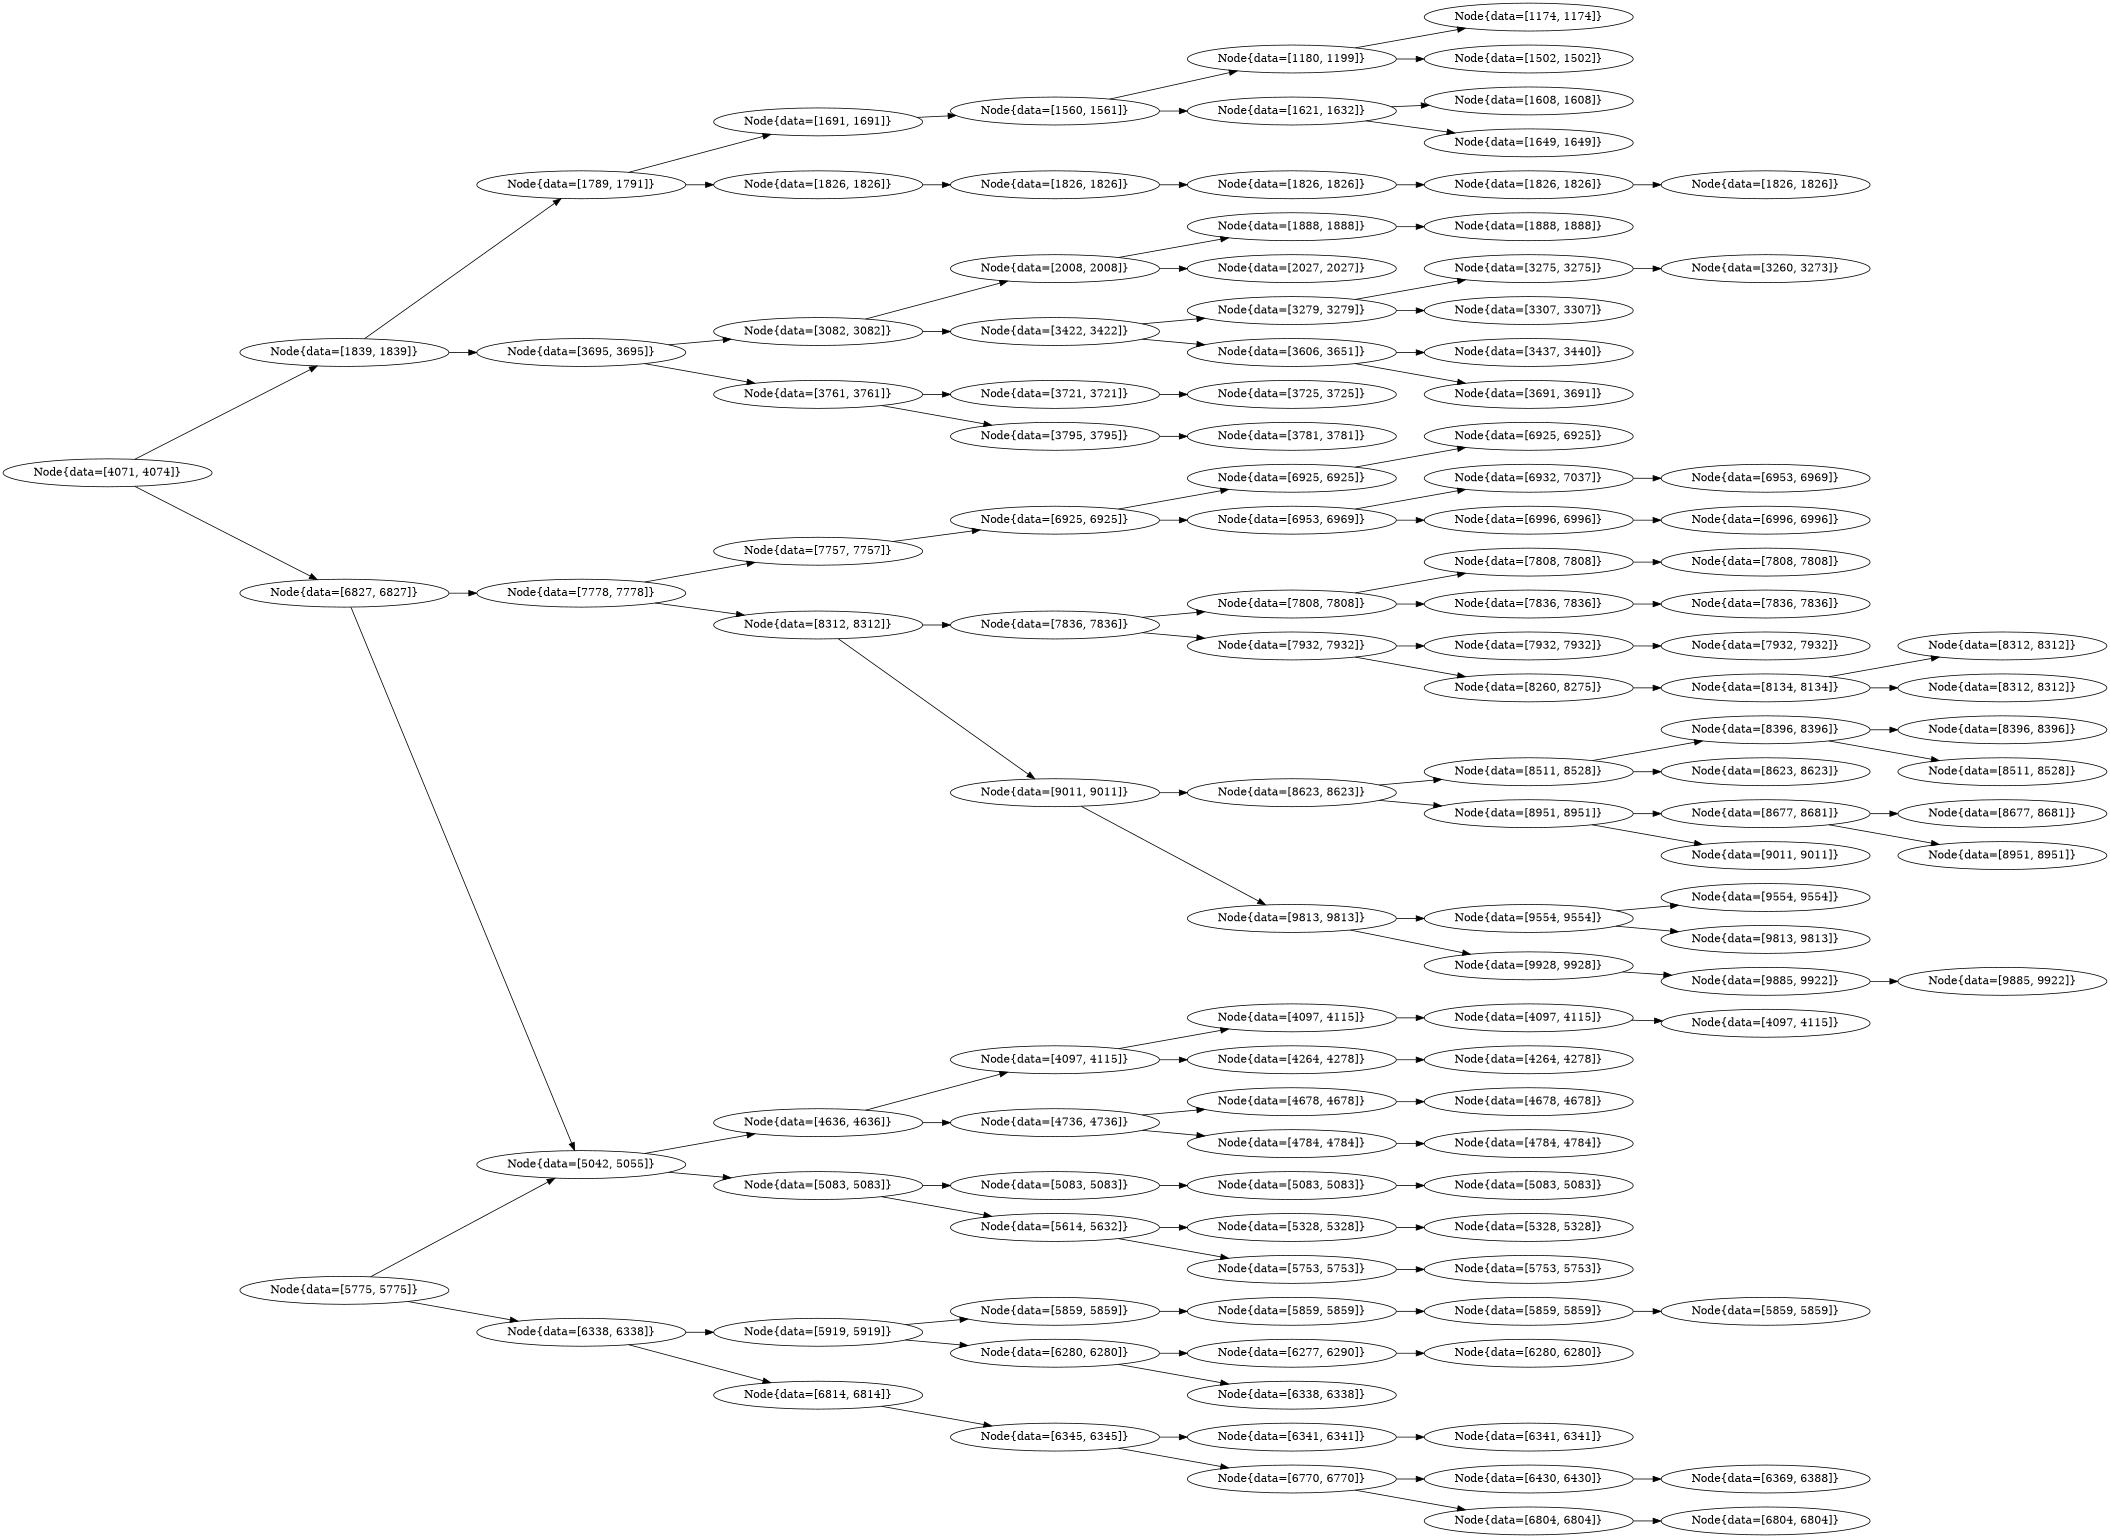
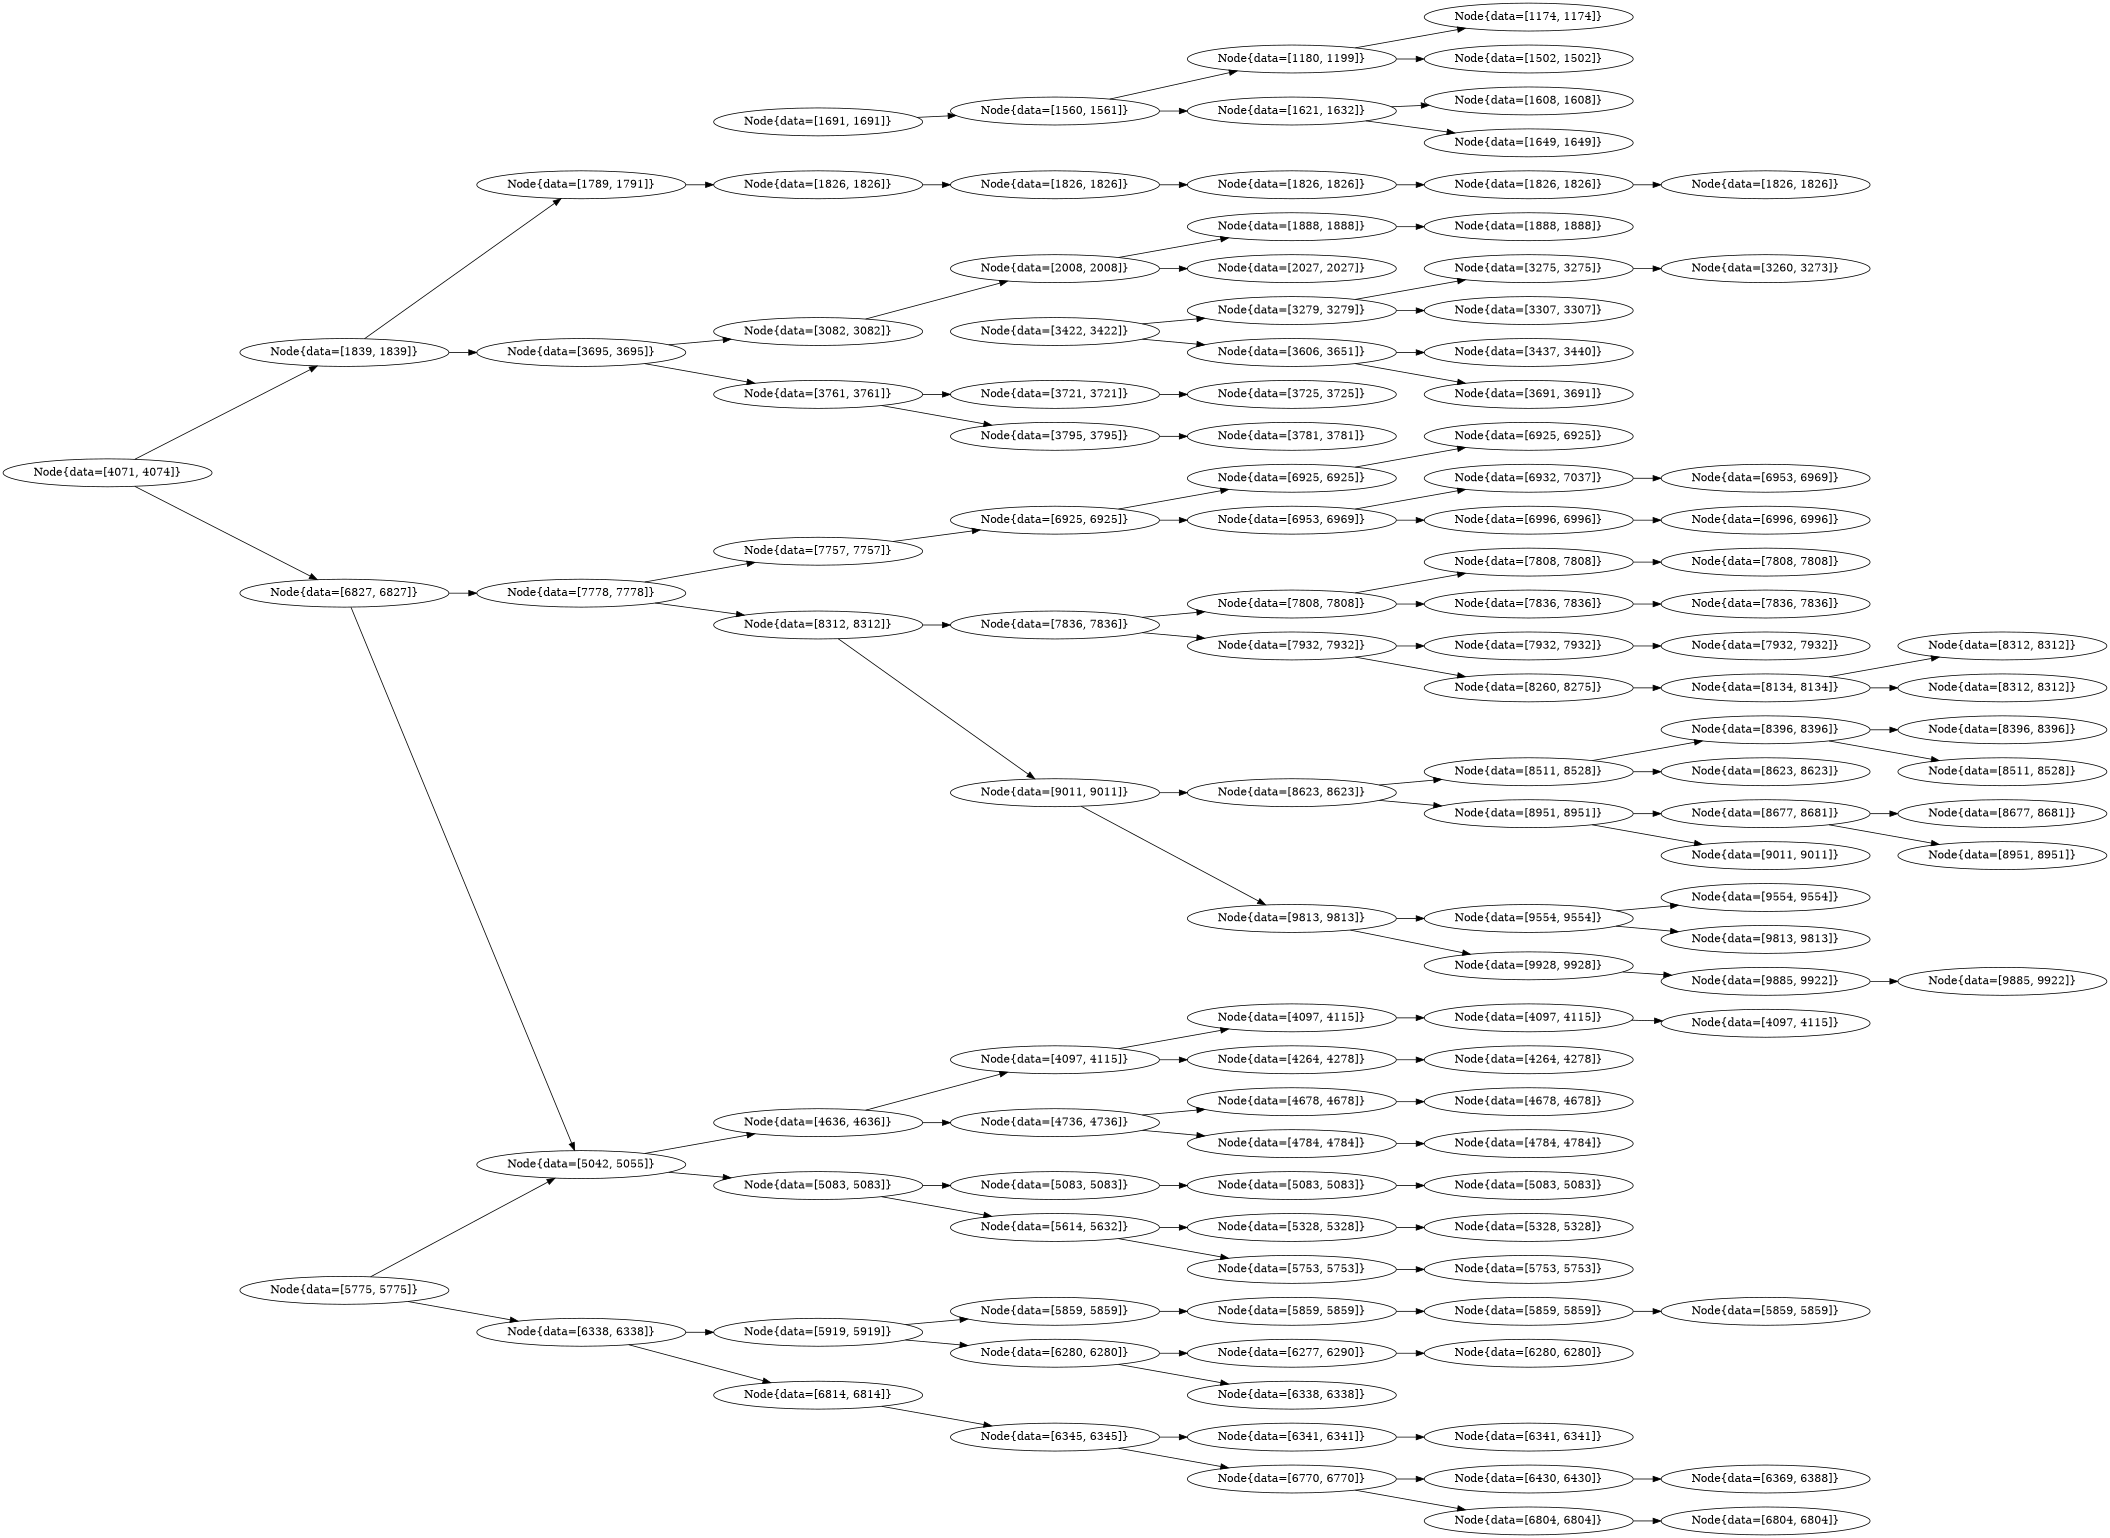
(696, 154) -> none
(933, 332) -> none
